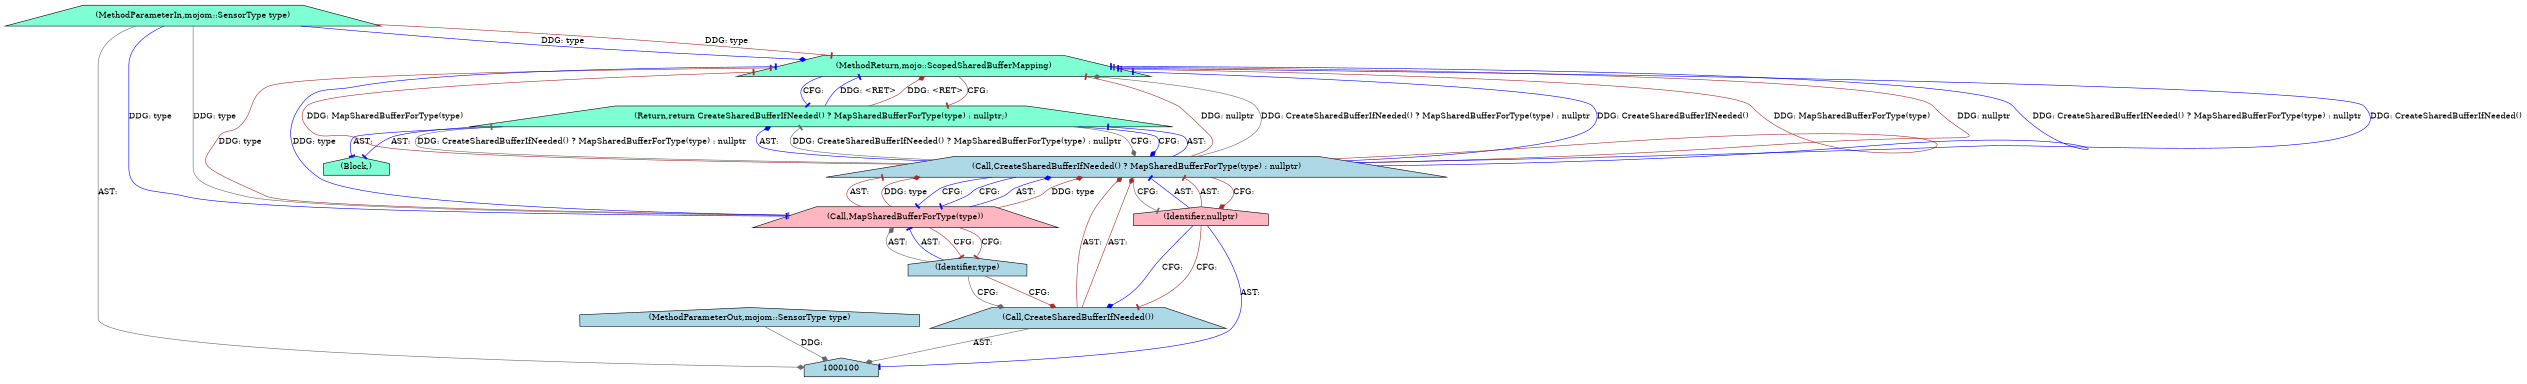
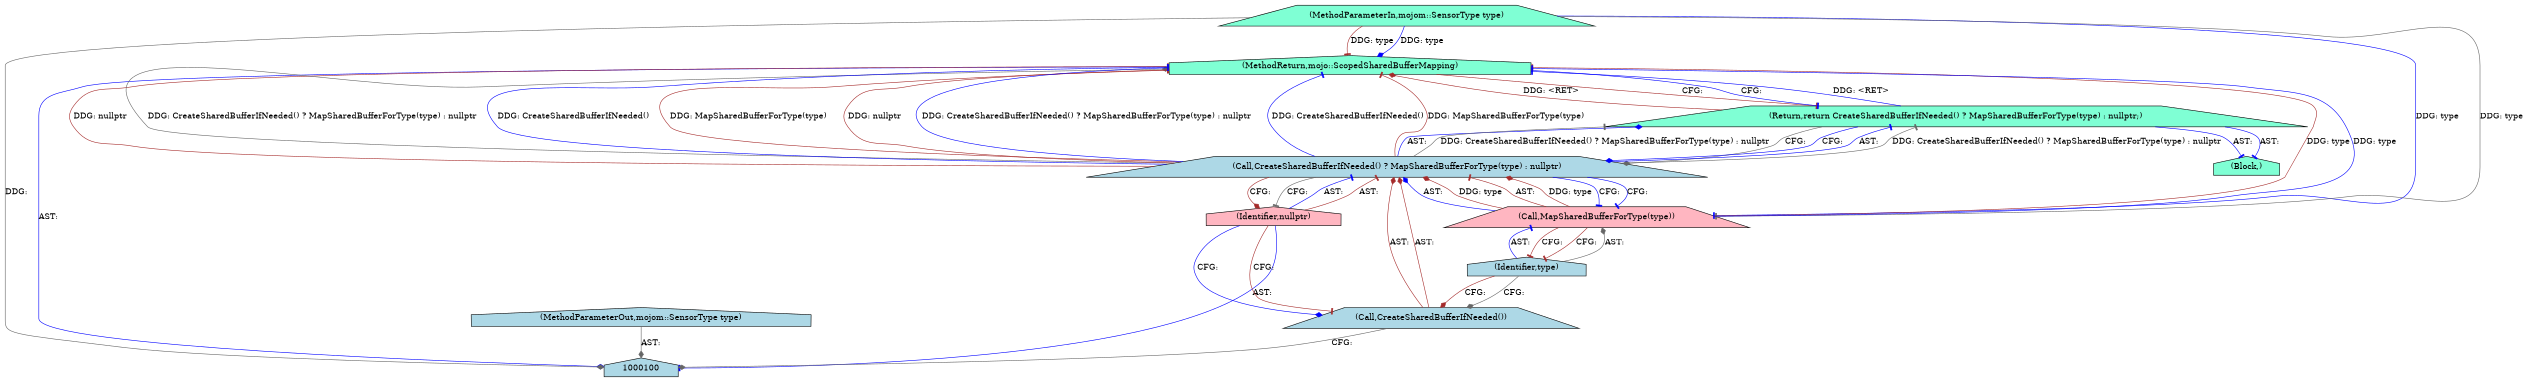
(944, 66) -> (1350, 66)
none -> (166, 80)
(109, 192) -> (18, 192)
(813, 343) -> (652, 343)
(984, 343) -> (1343, 343)
